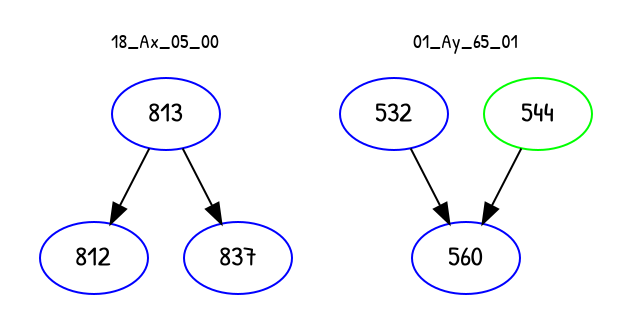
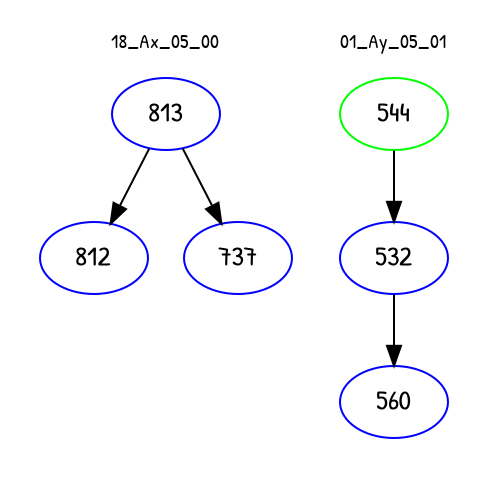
(466, 43) -> (394, 43)
(507, 177) -> (394, 176)
(238, 258) -> (238, 258)
